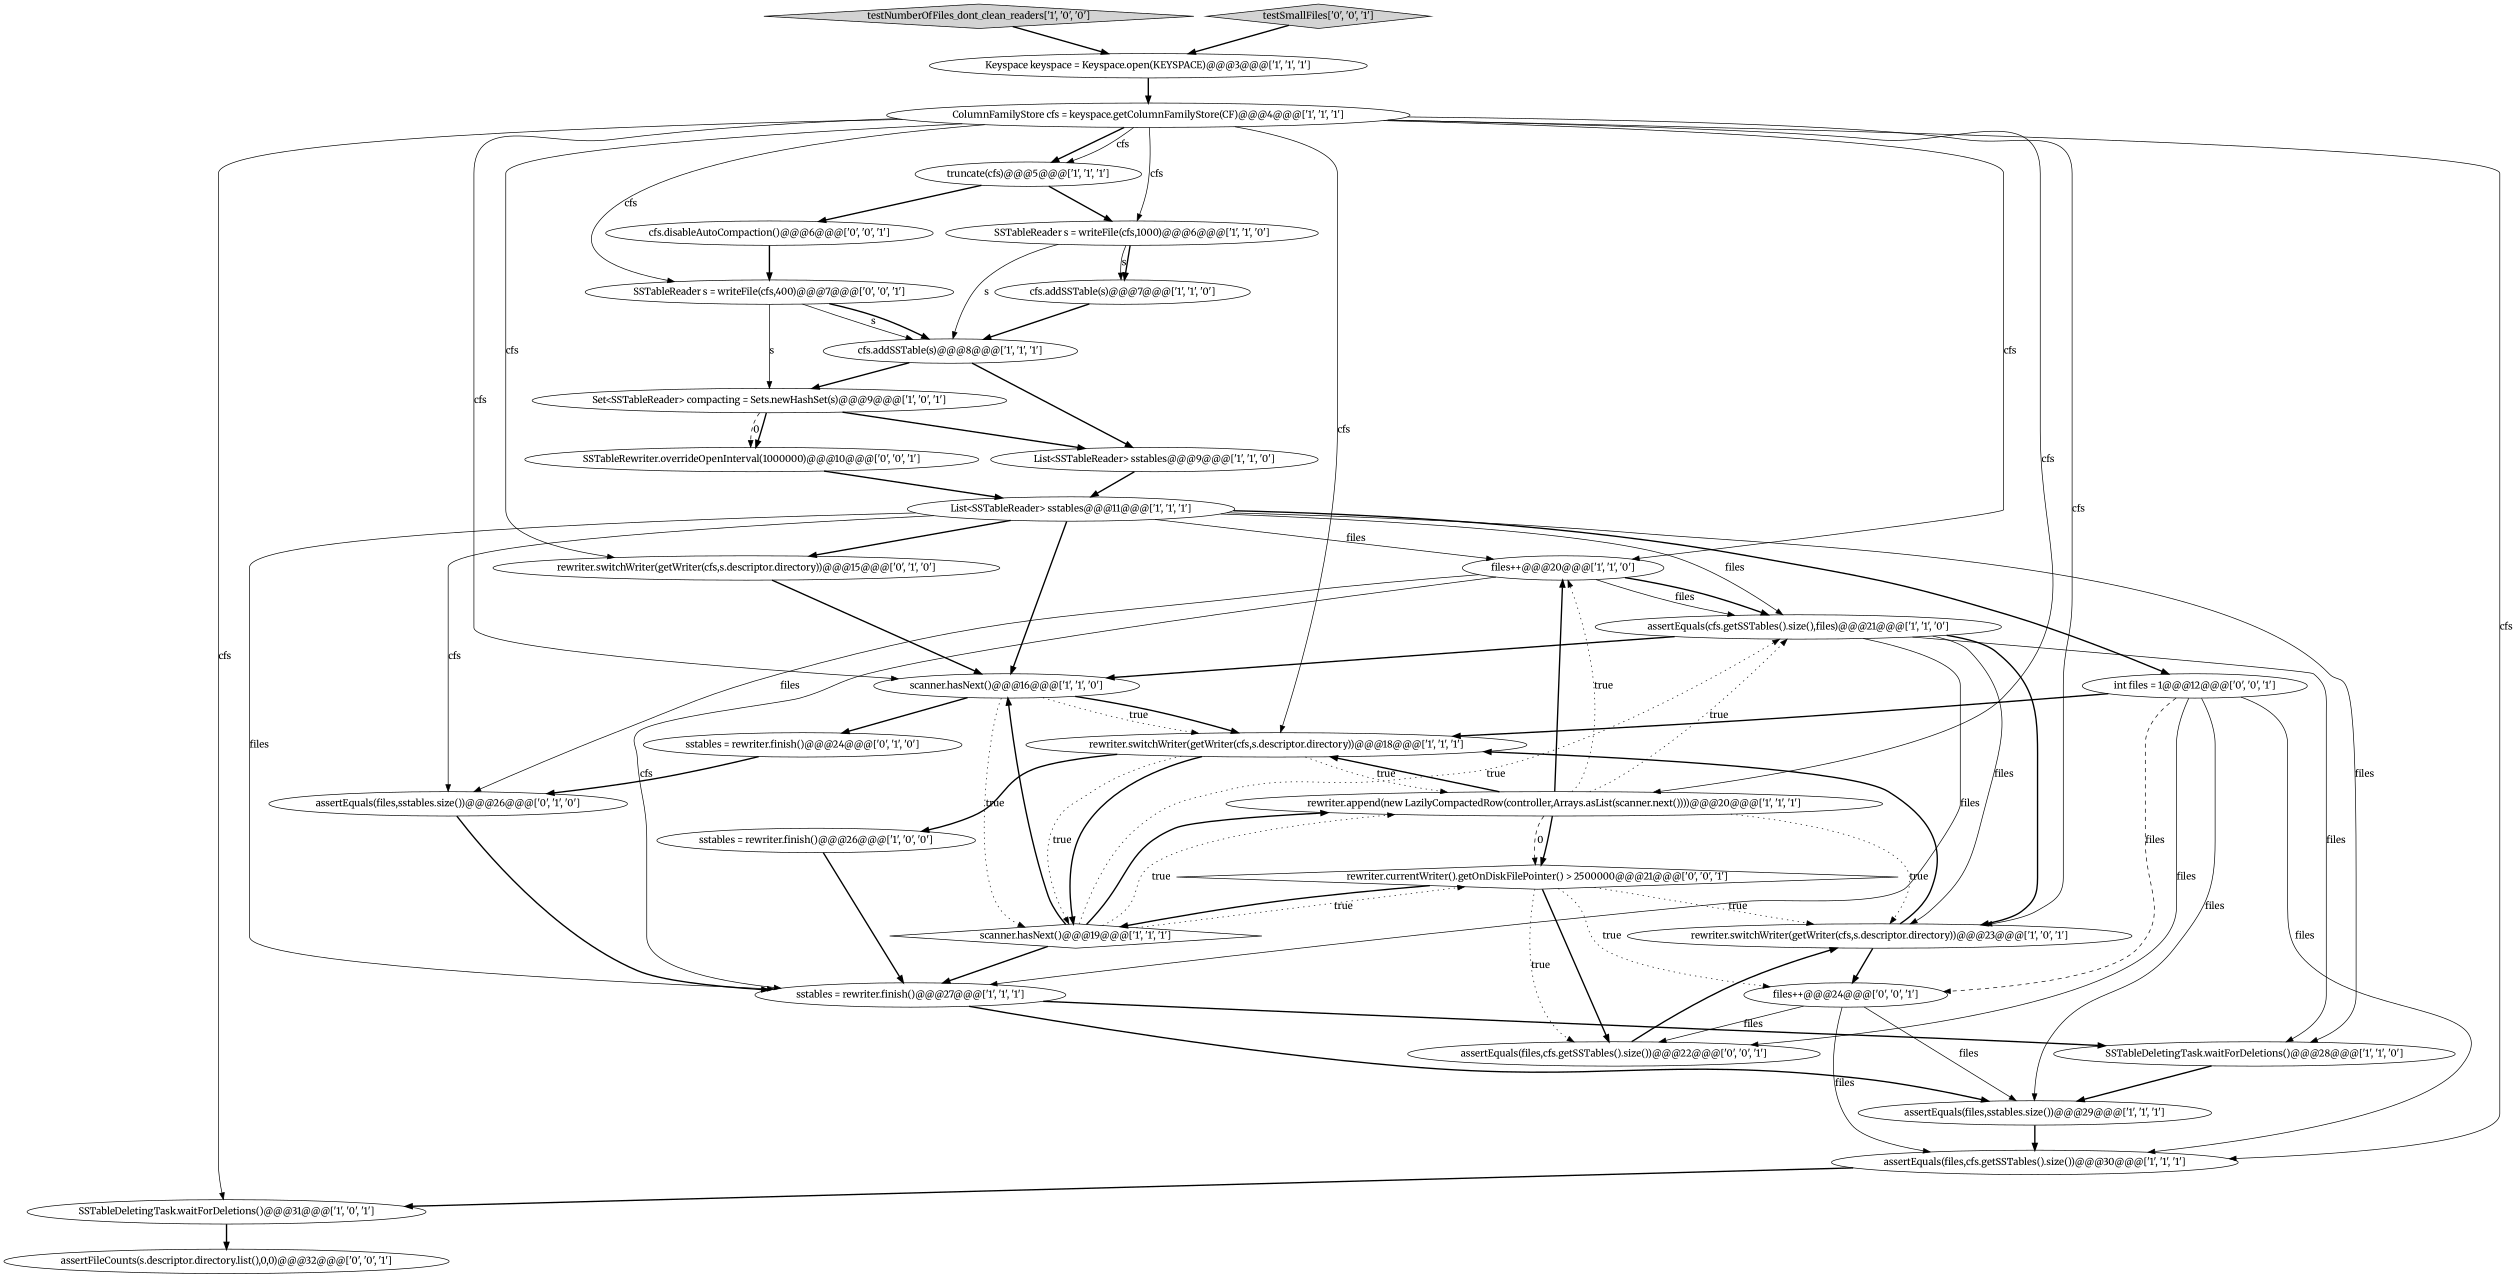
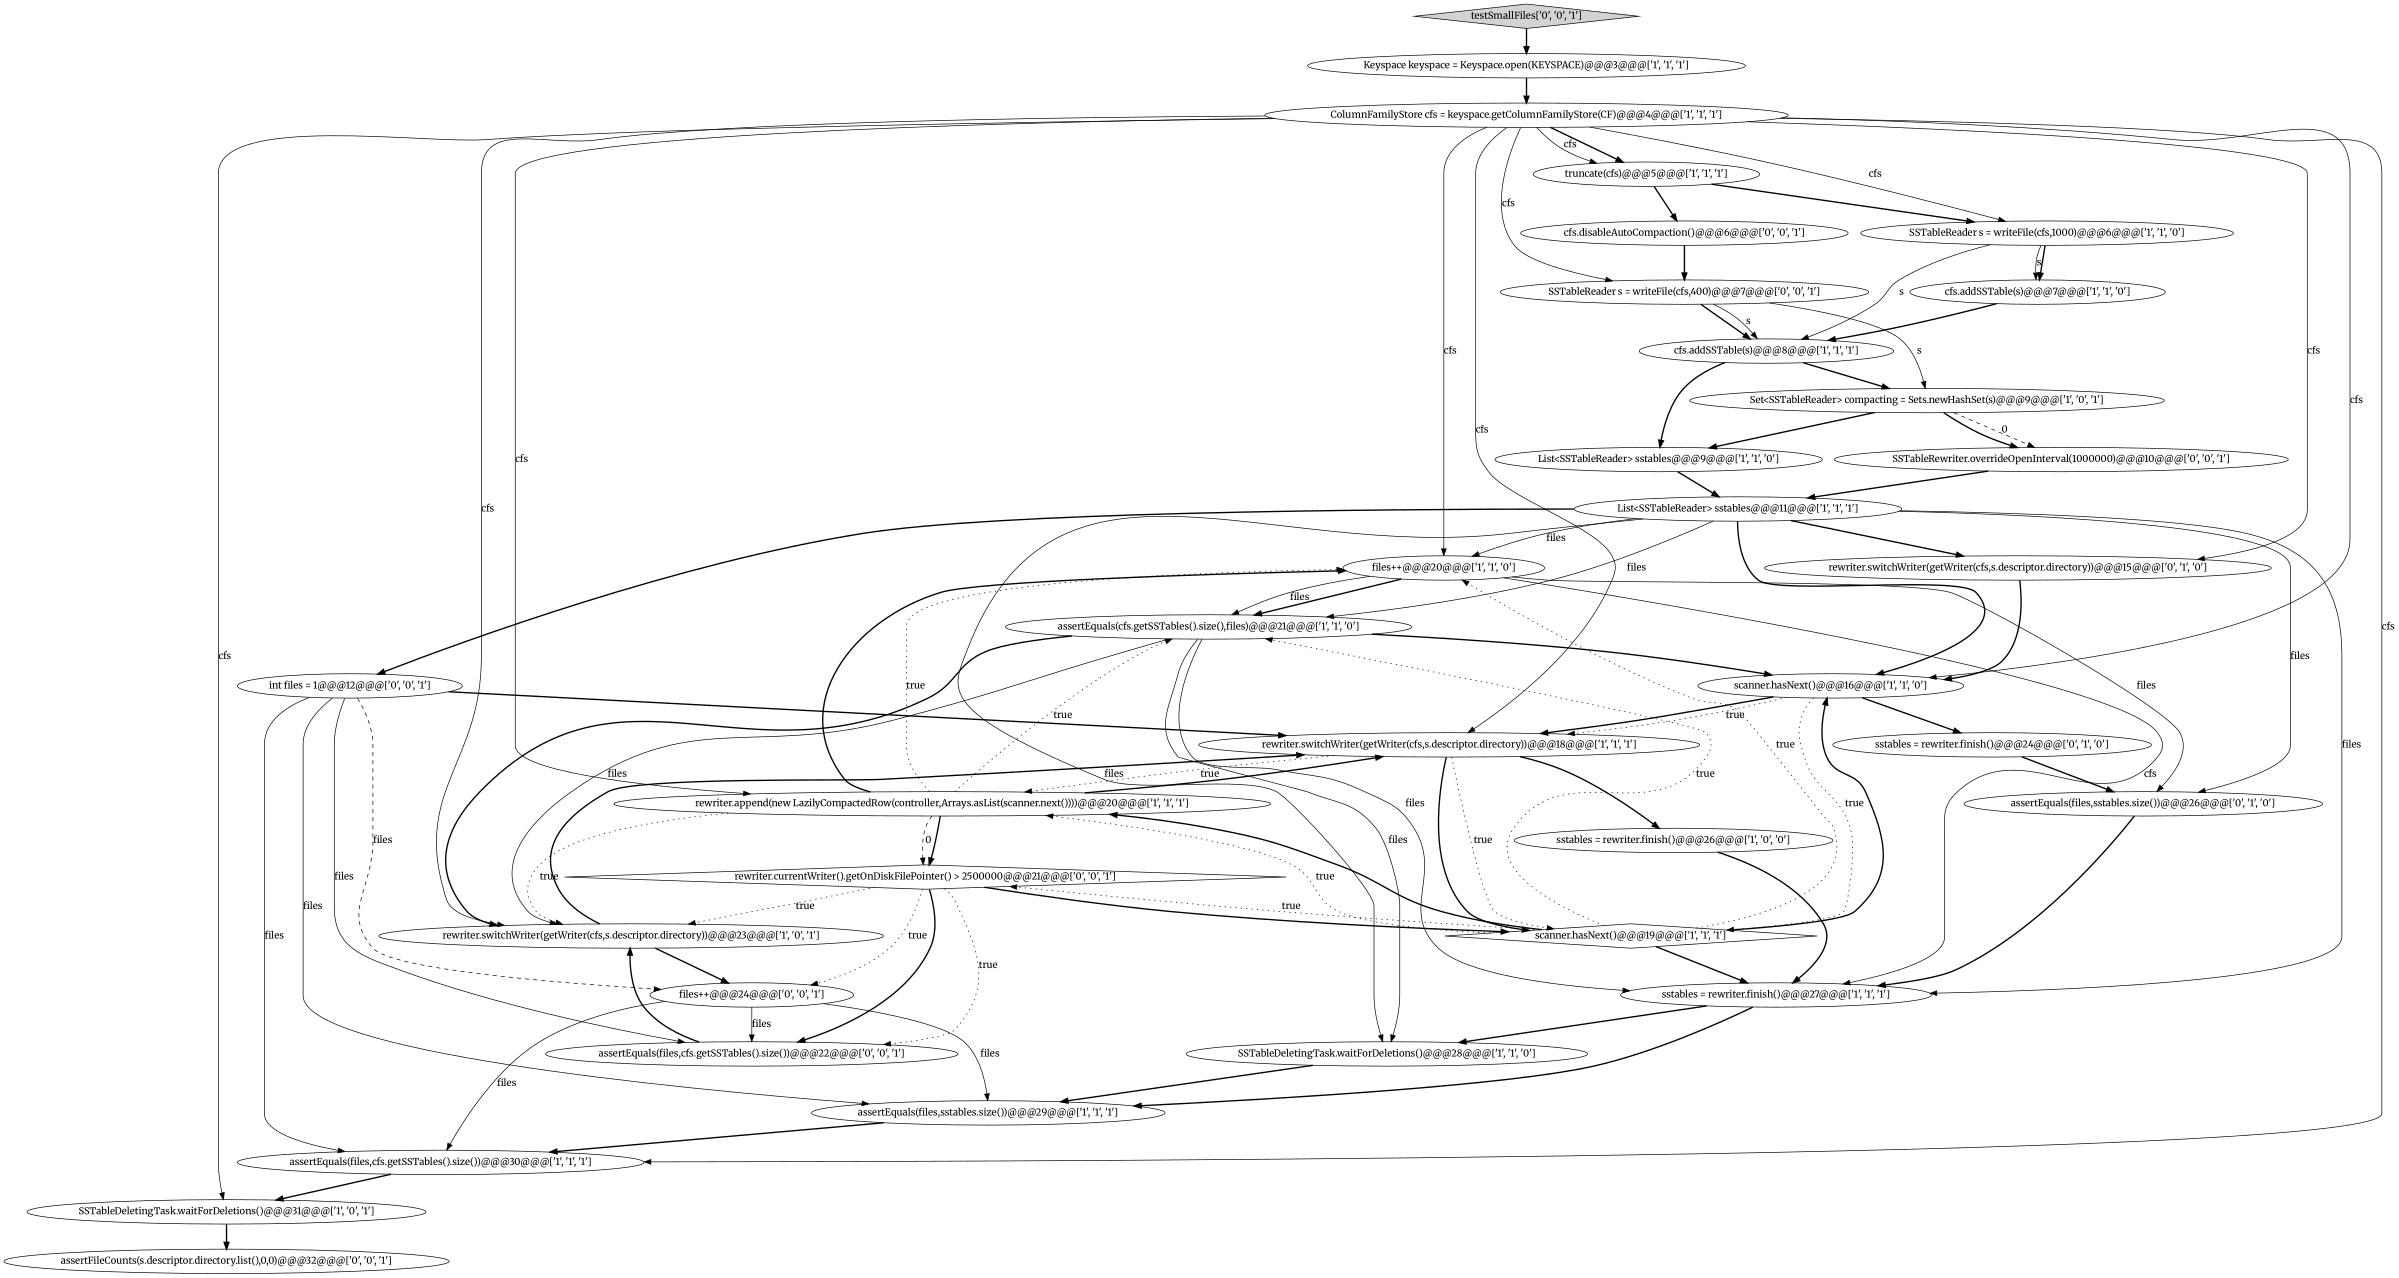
(979, 16) -> none
(455, 656) -> (2300, 656)
none -> (1753, 727)
